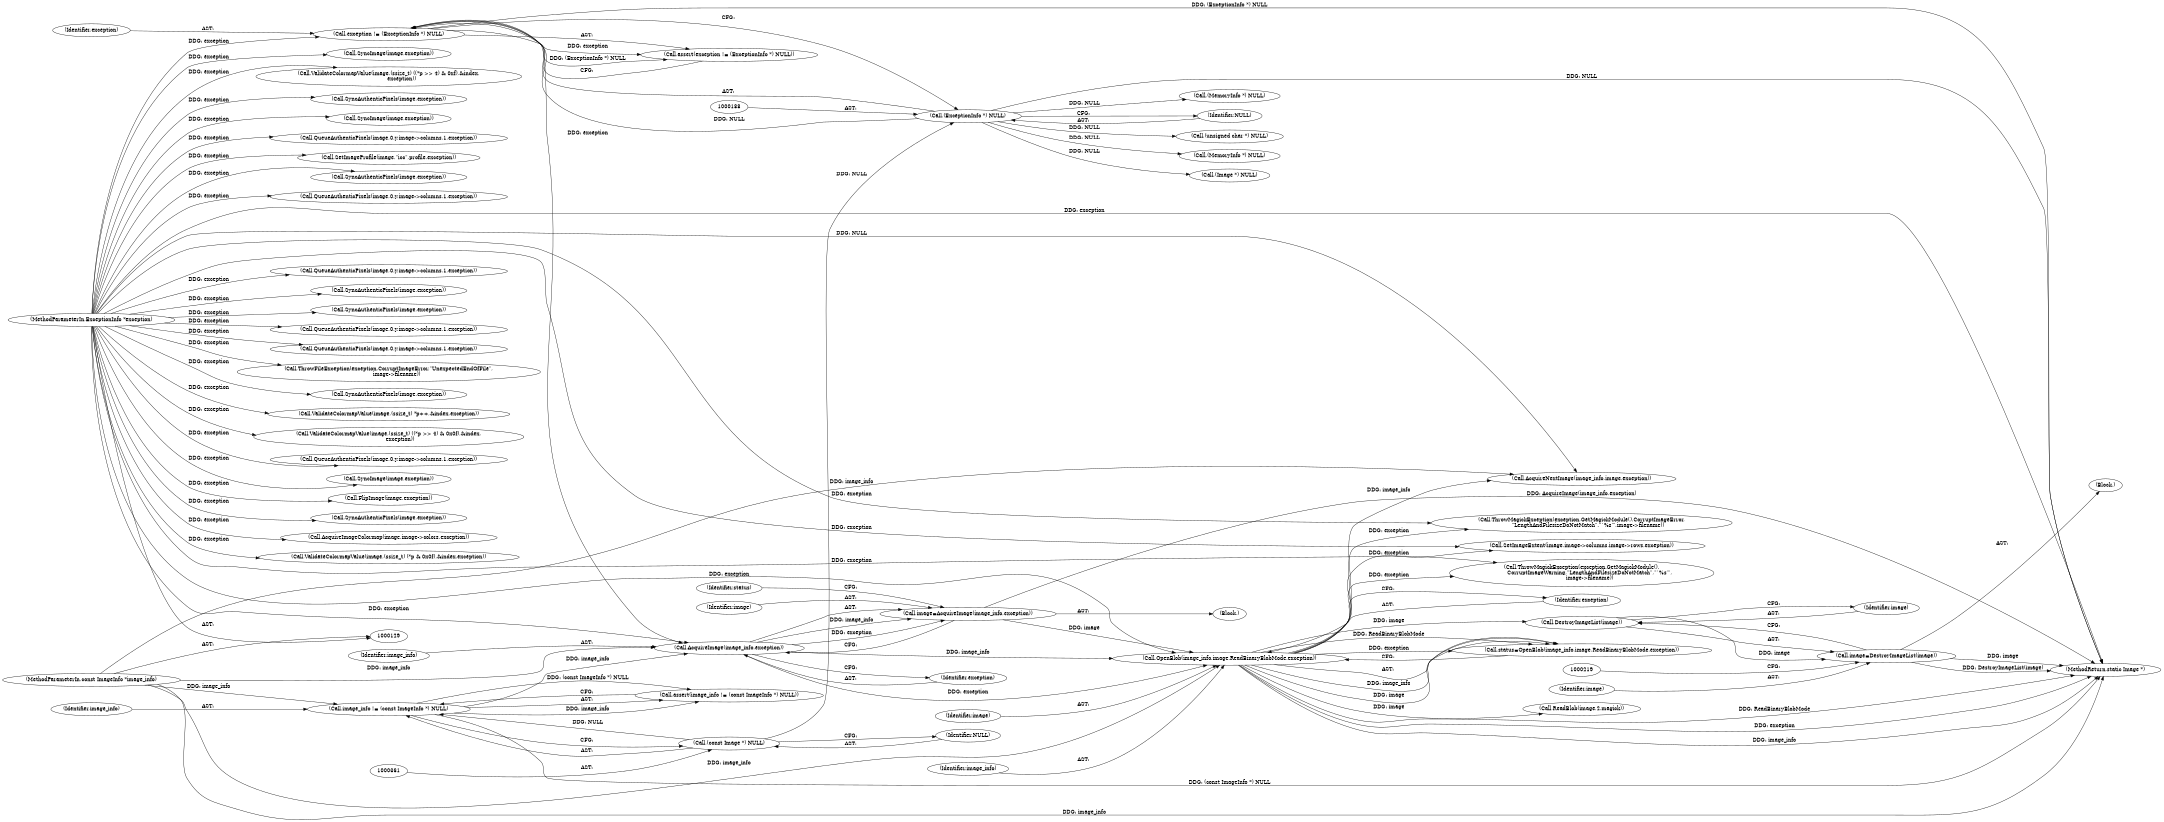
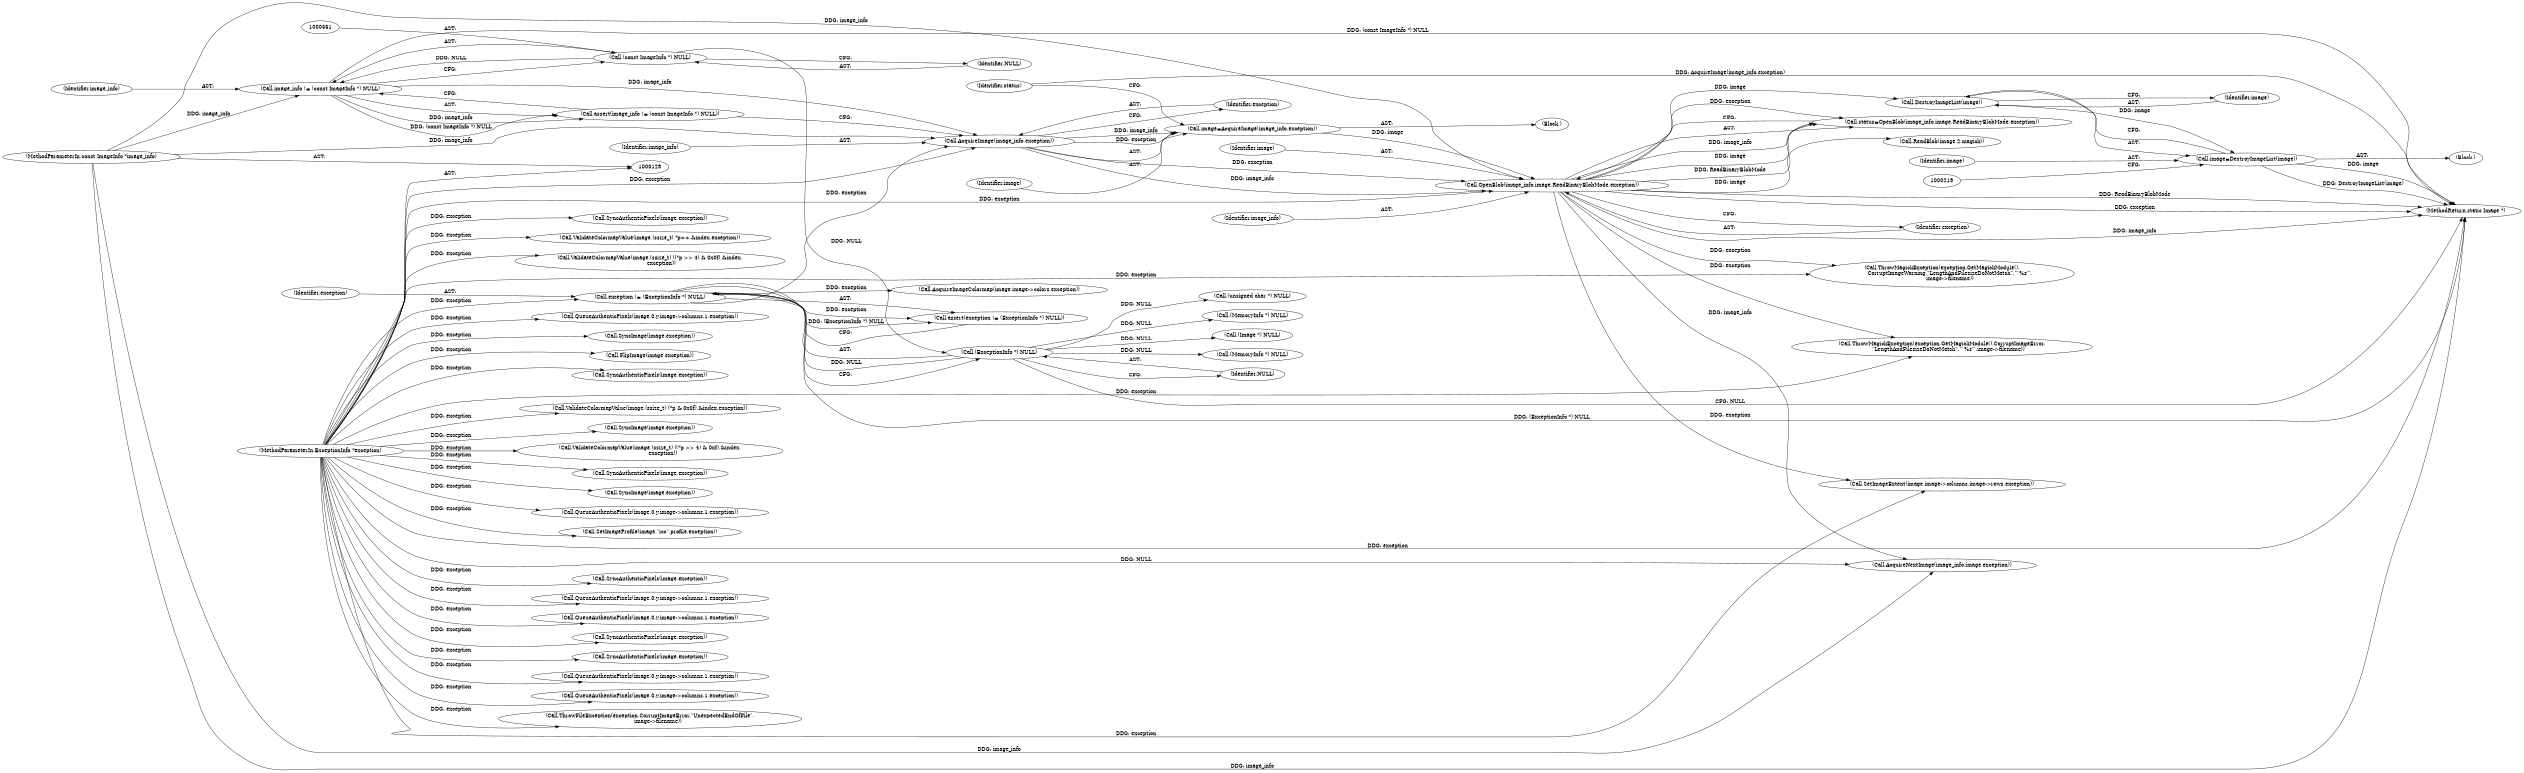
(1582, 77) -> (1730, 402)
(729, 107) -> none
(144, 477) -> (803, 292)
(1547, 497) -> (1765, 76)
(874, 648) -> (848, 123)
(729, 744) -> (650, 58)
